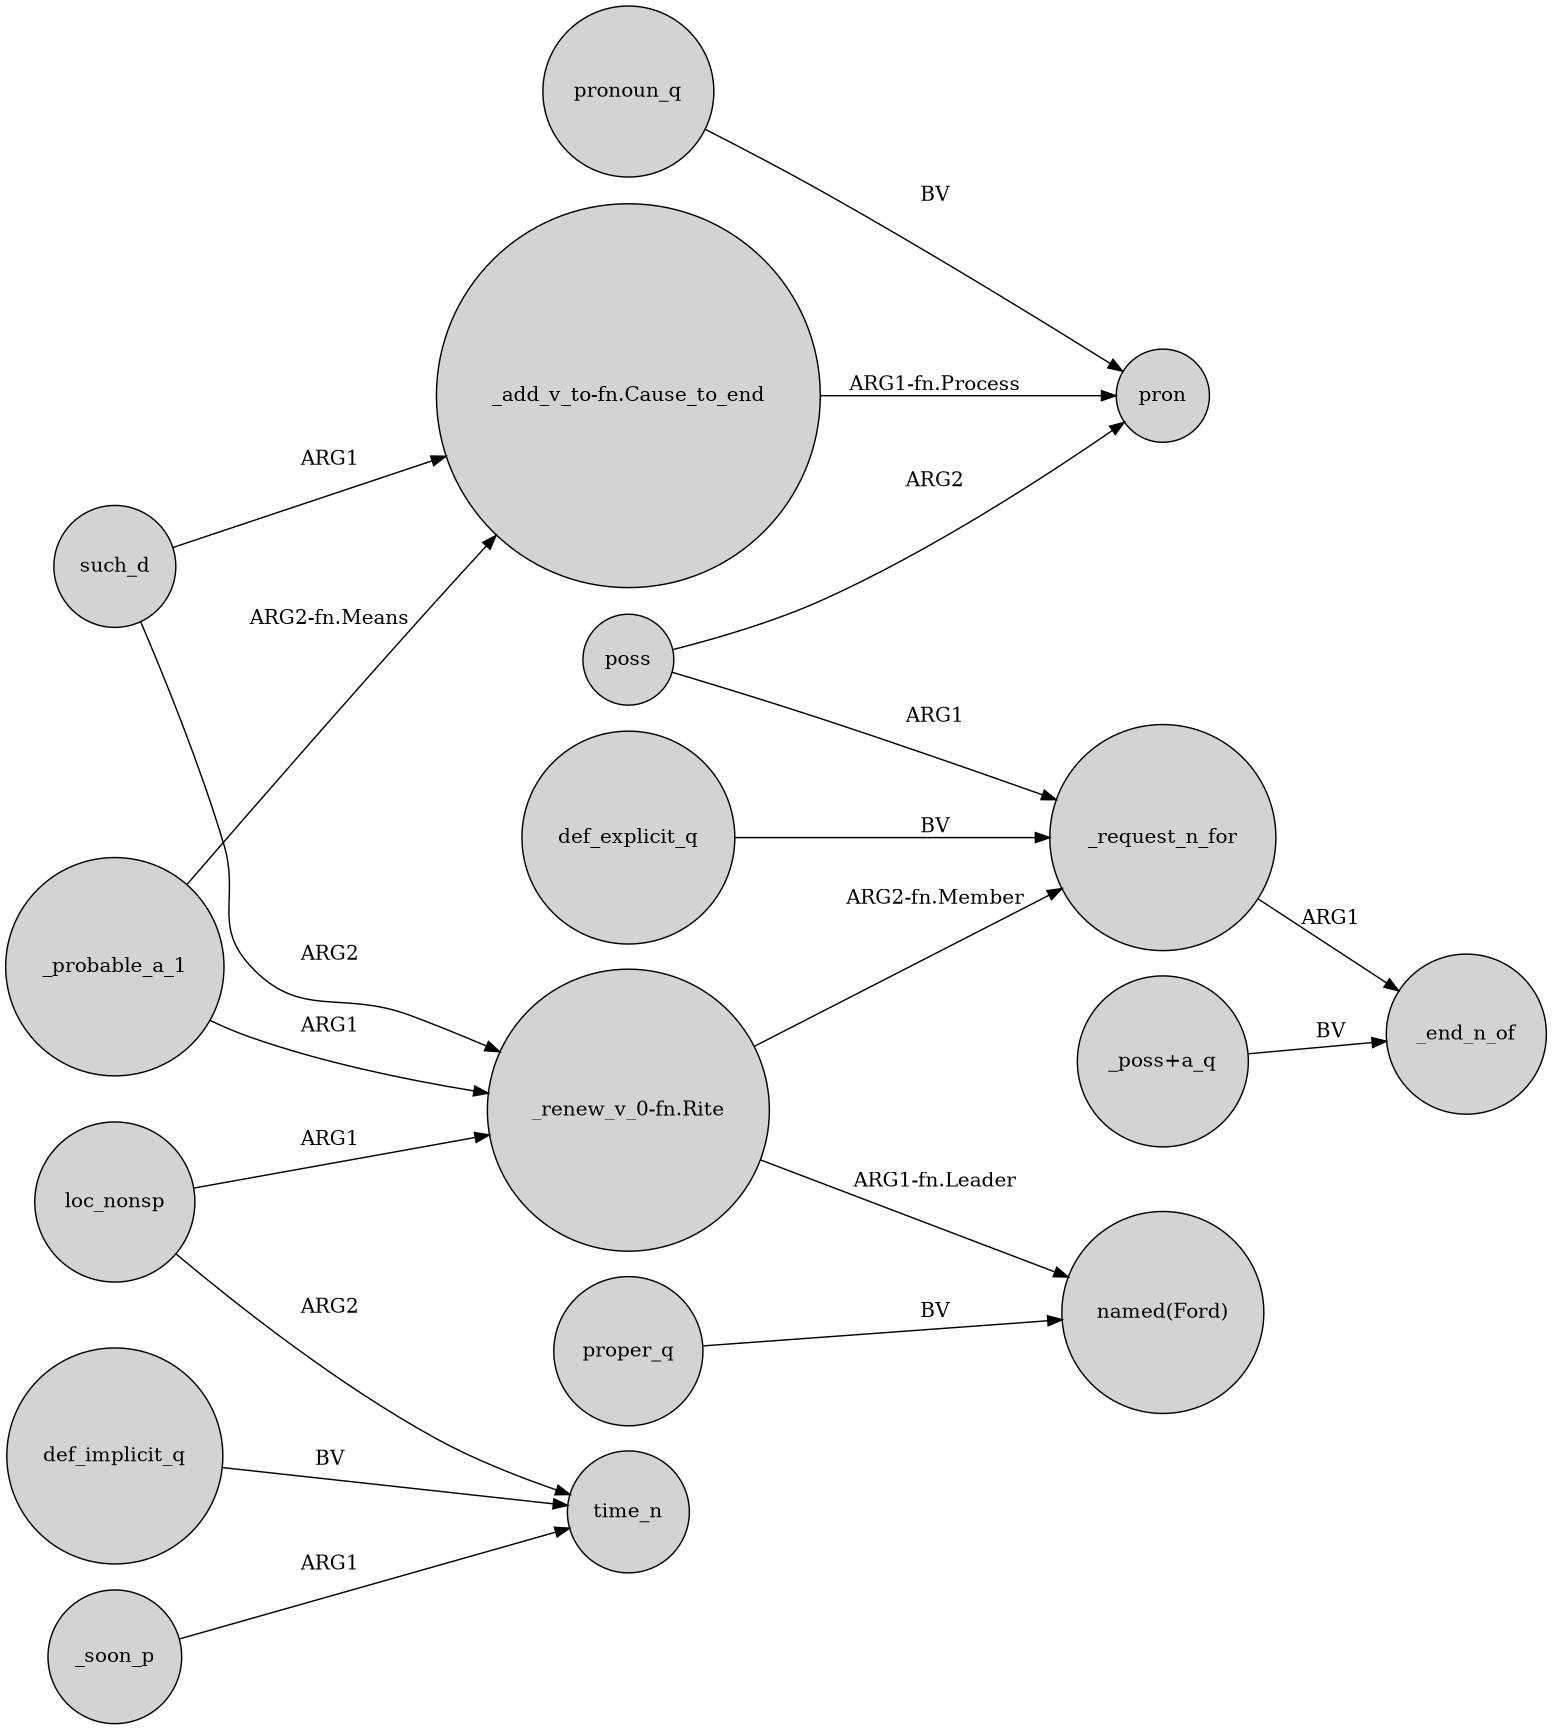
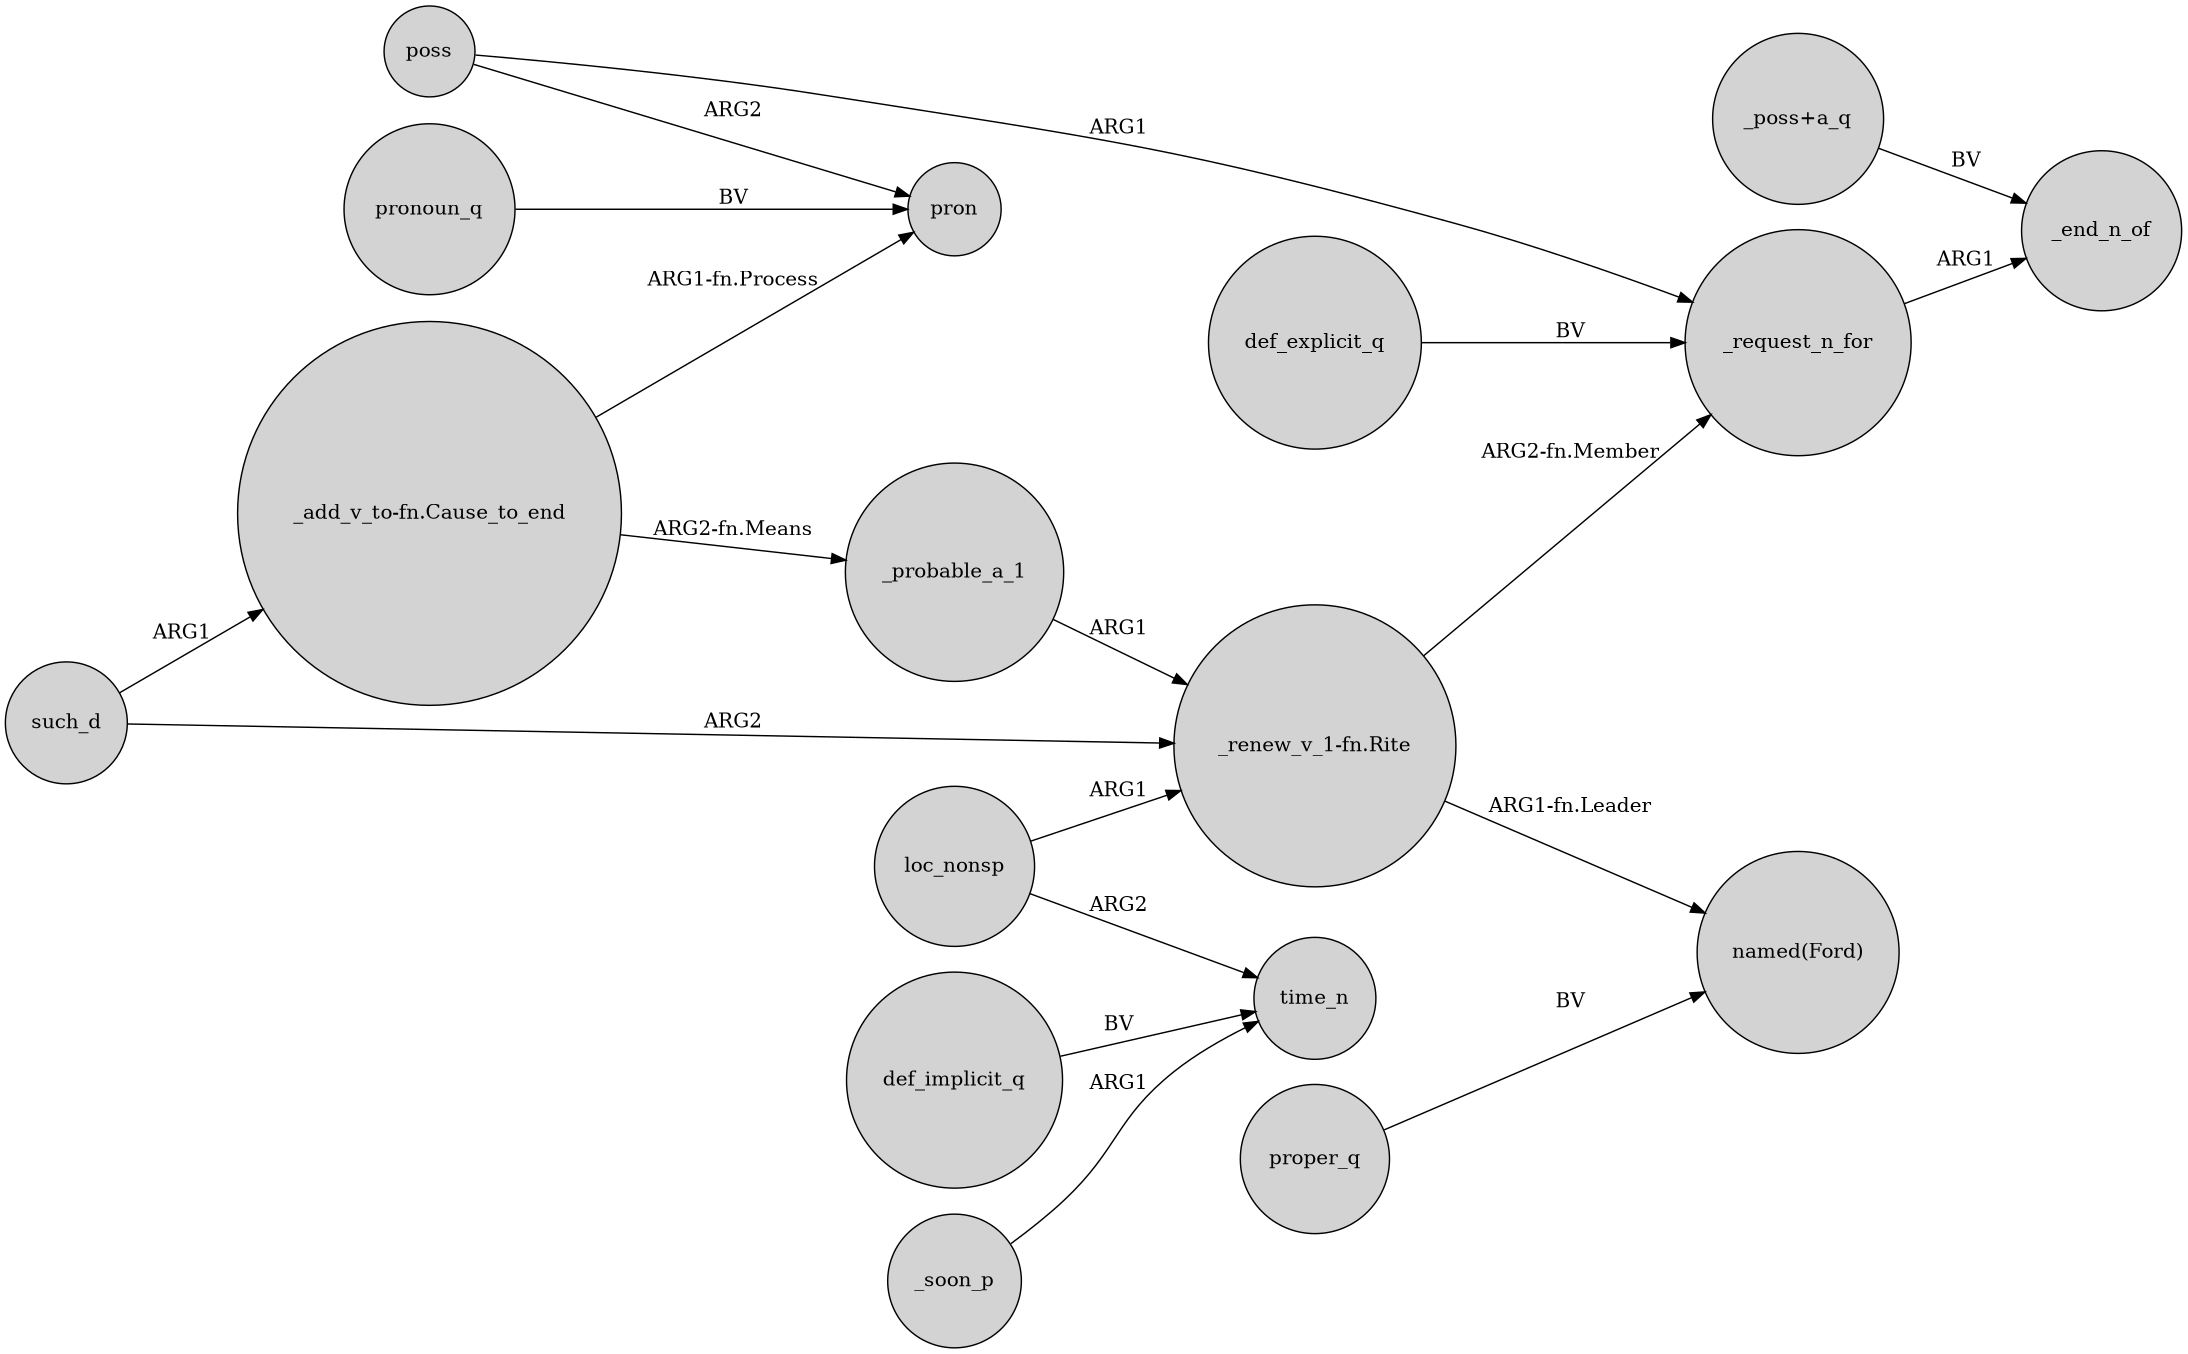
(335, 714) -> (726, 547)
(628, 1110) -> (1315, 746)
